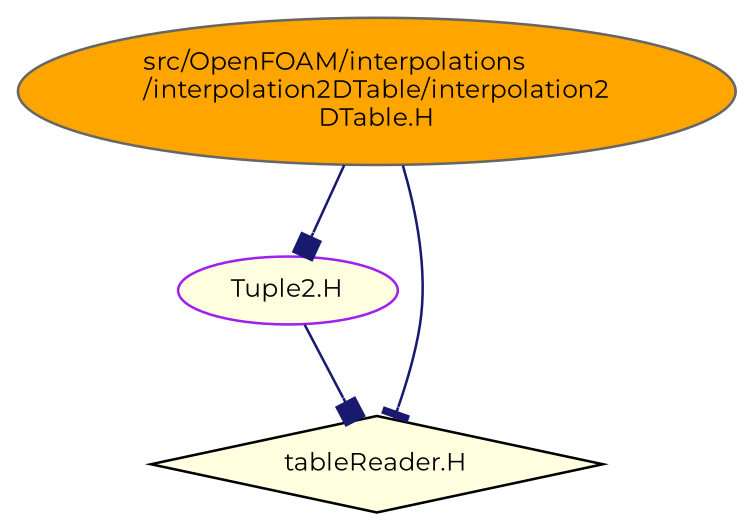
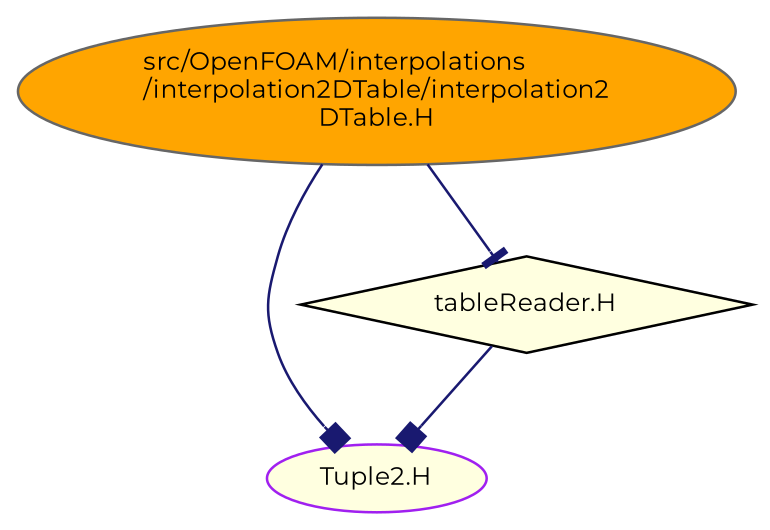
(324, 361) -> (457, 386)
